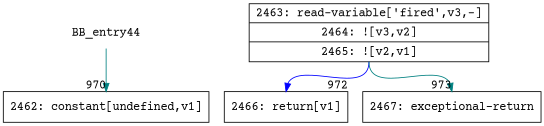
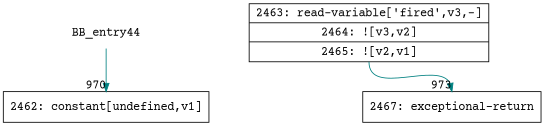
(286, 107) -> none
